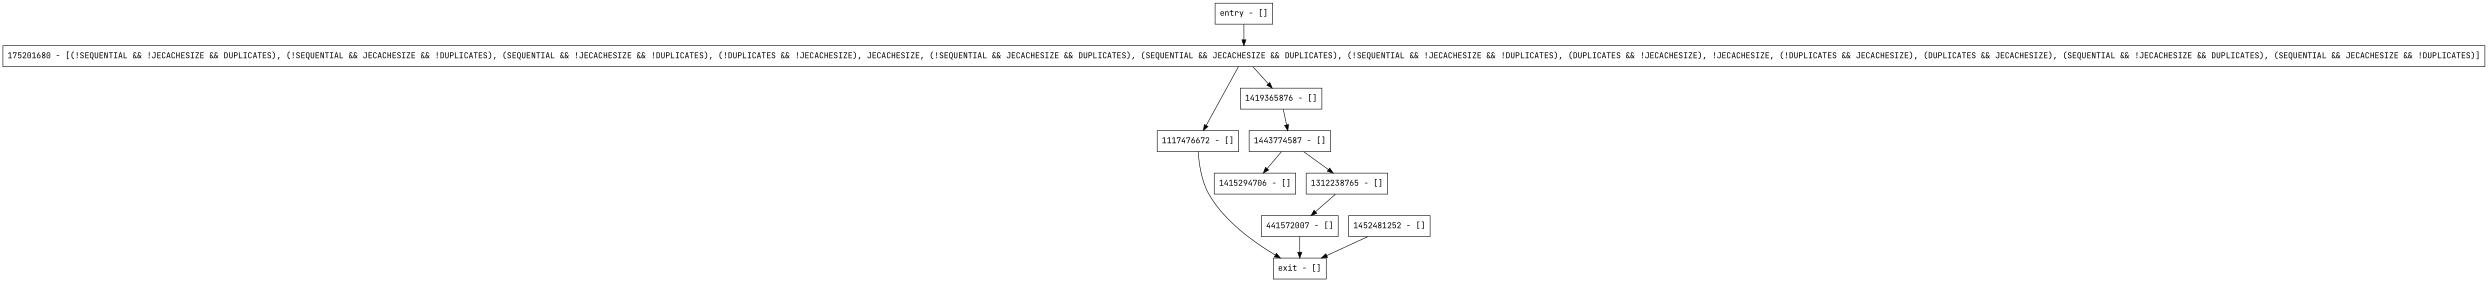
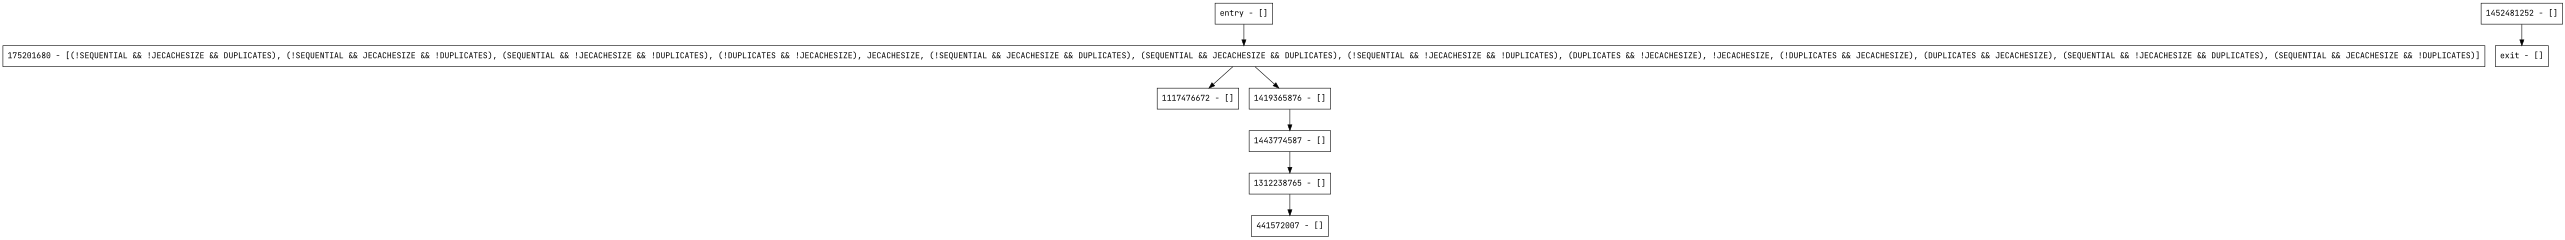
(1255, 184) -> none
(1223, 213) -> none
(1300, 244) -> none
